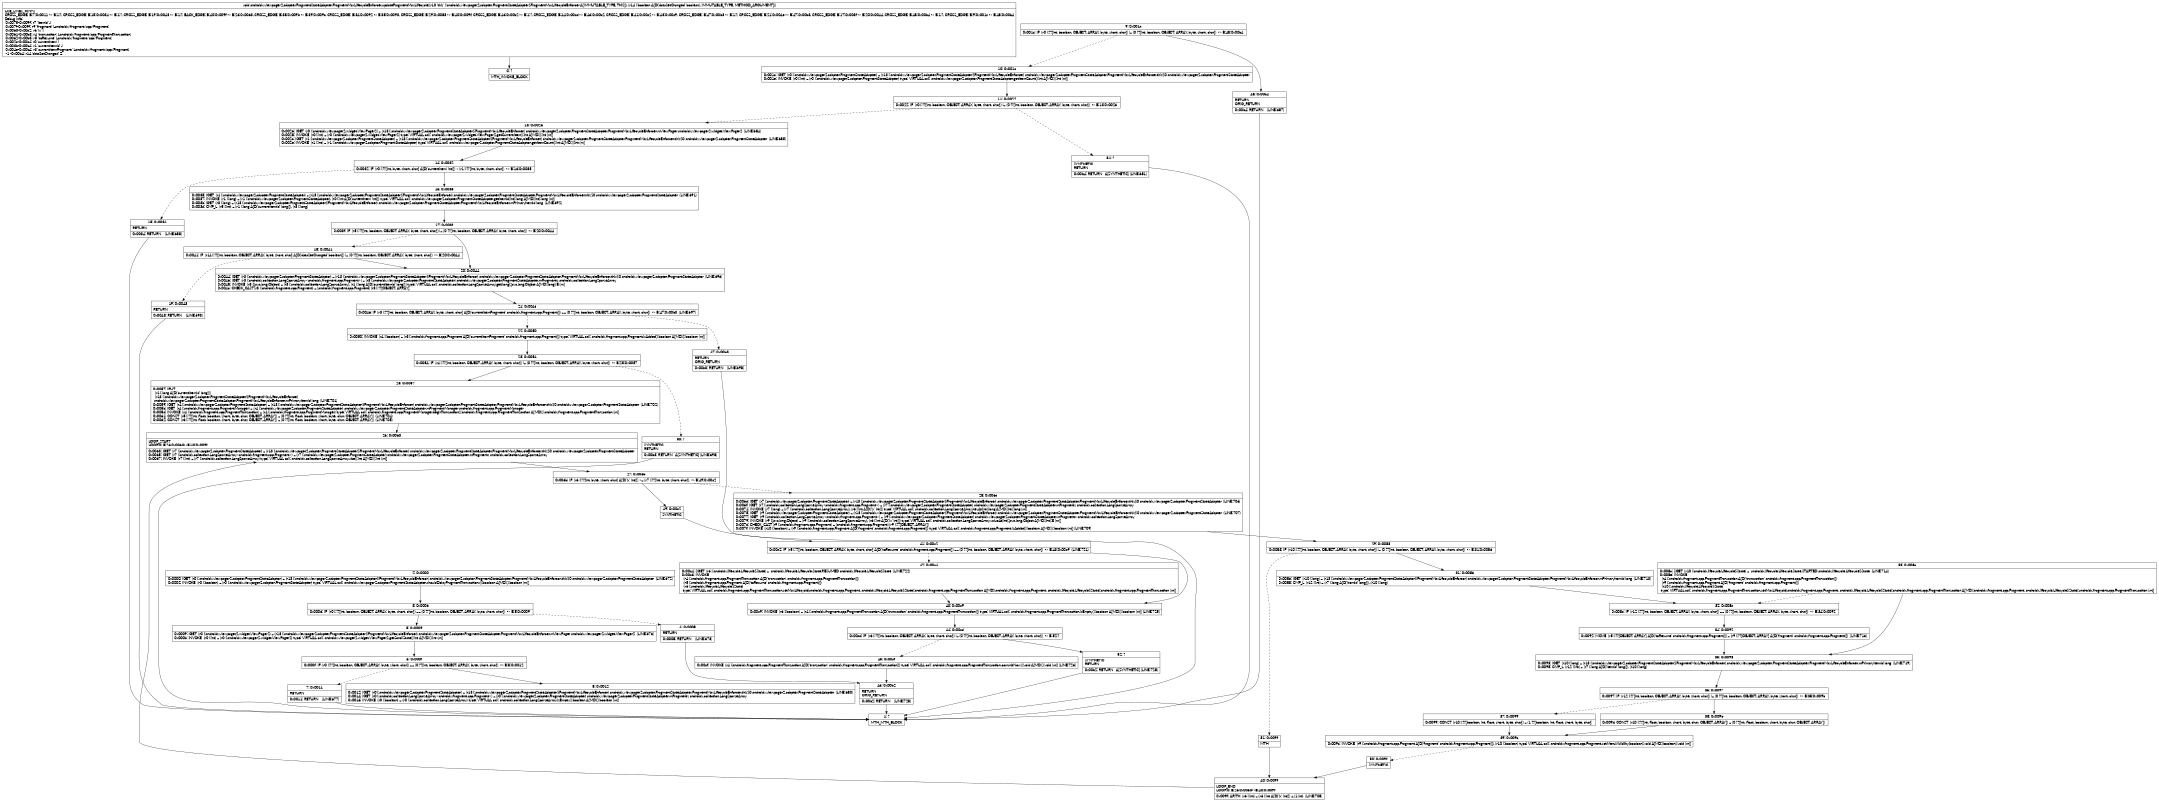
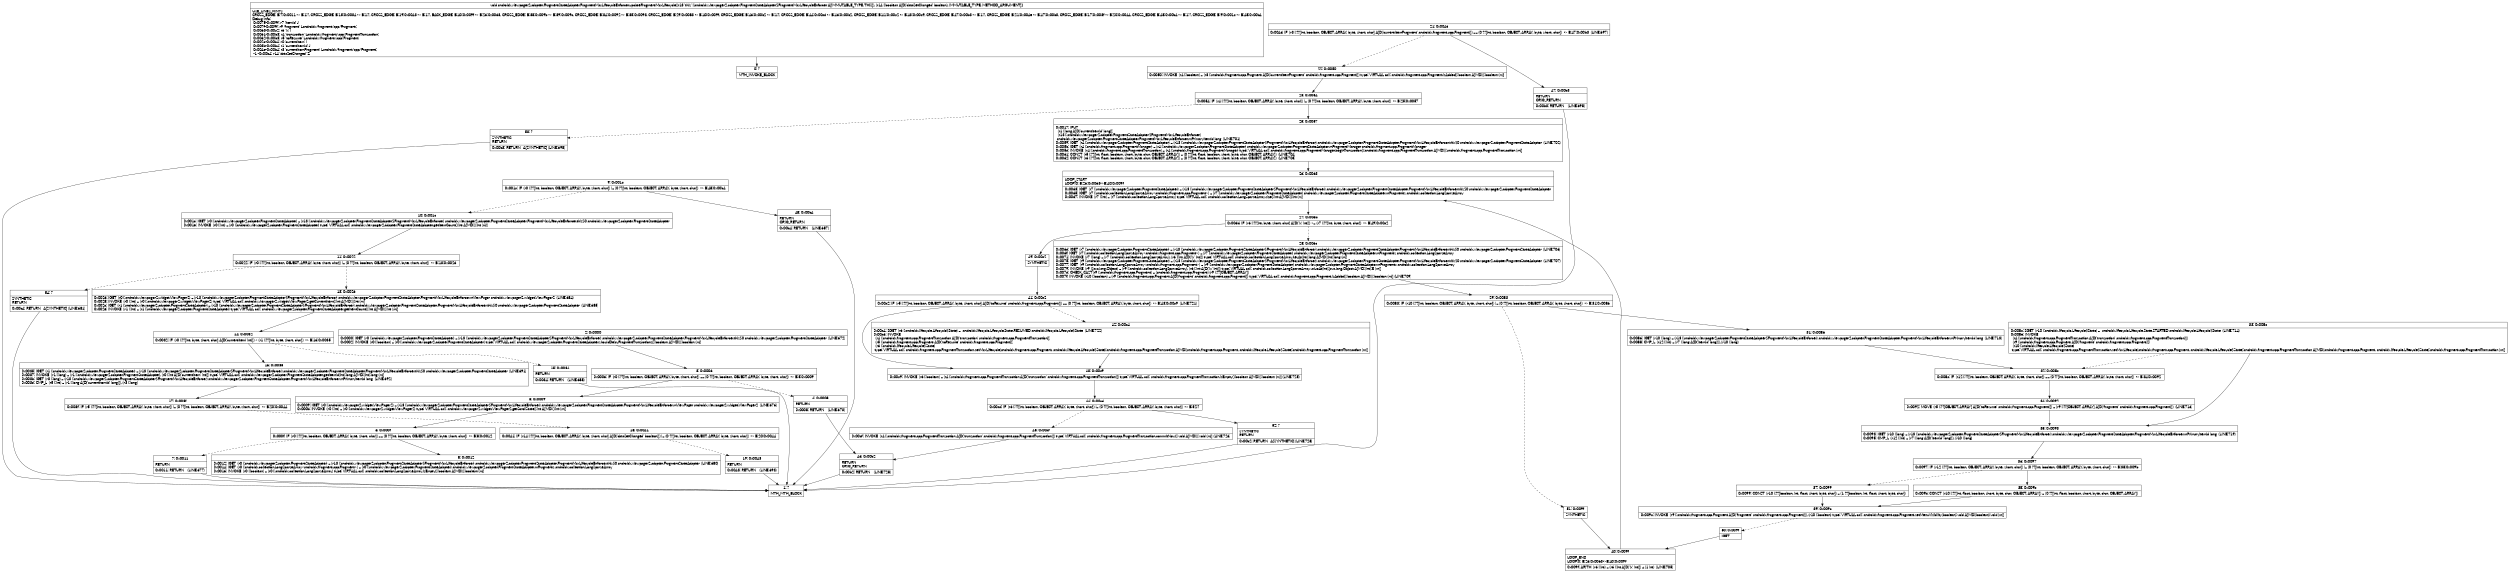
(470, 280) -> none
(682, 321) -> (1497, 60)
(165, 389) -> (1068, 128)
(1264, 744) -> (1575, 515)
(1379, 765) -> (1725, 536)
